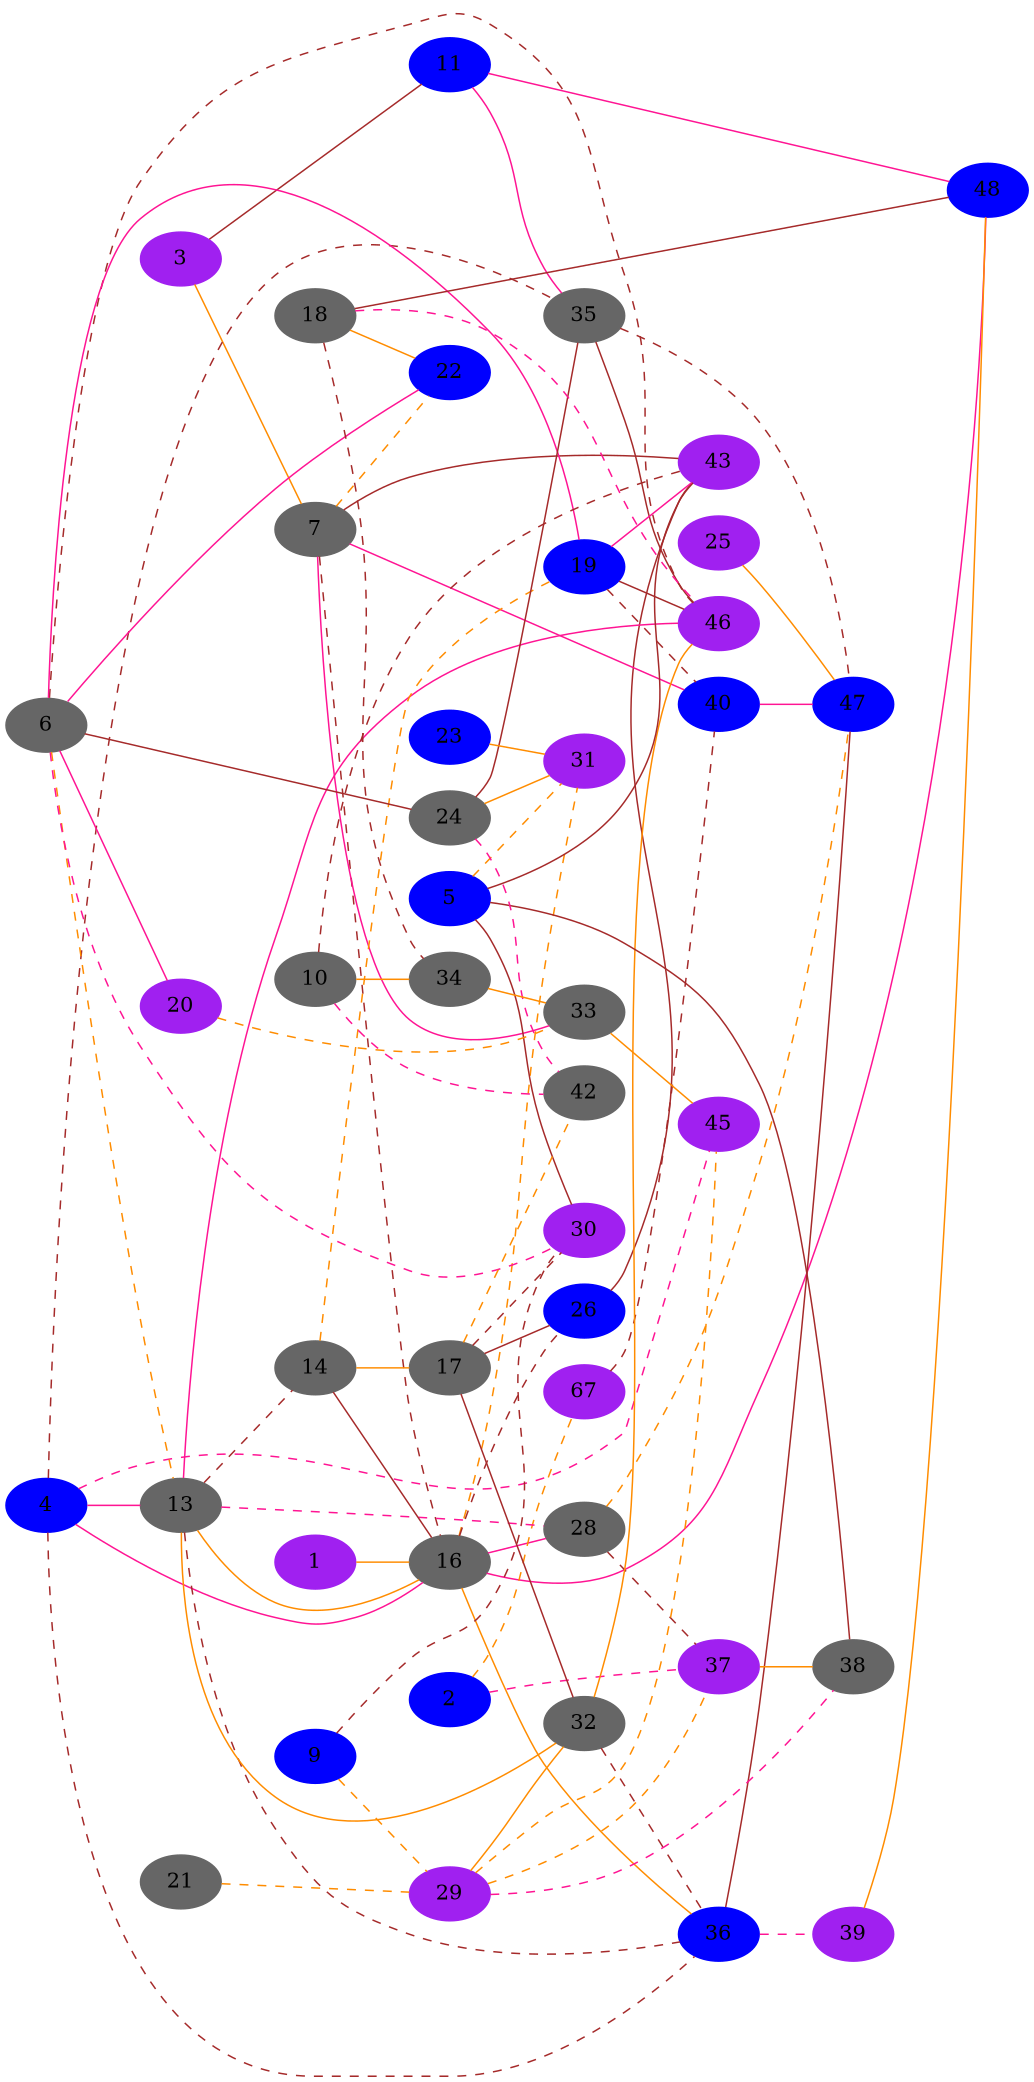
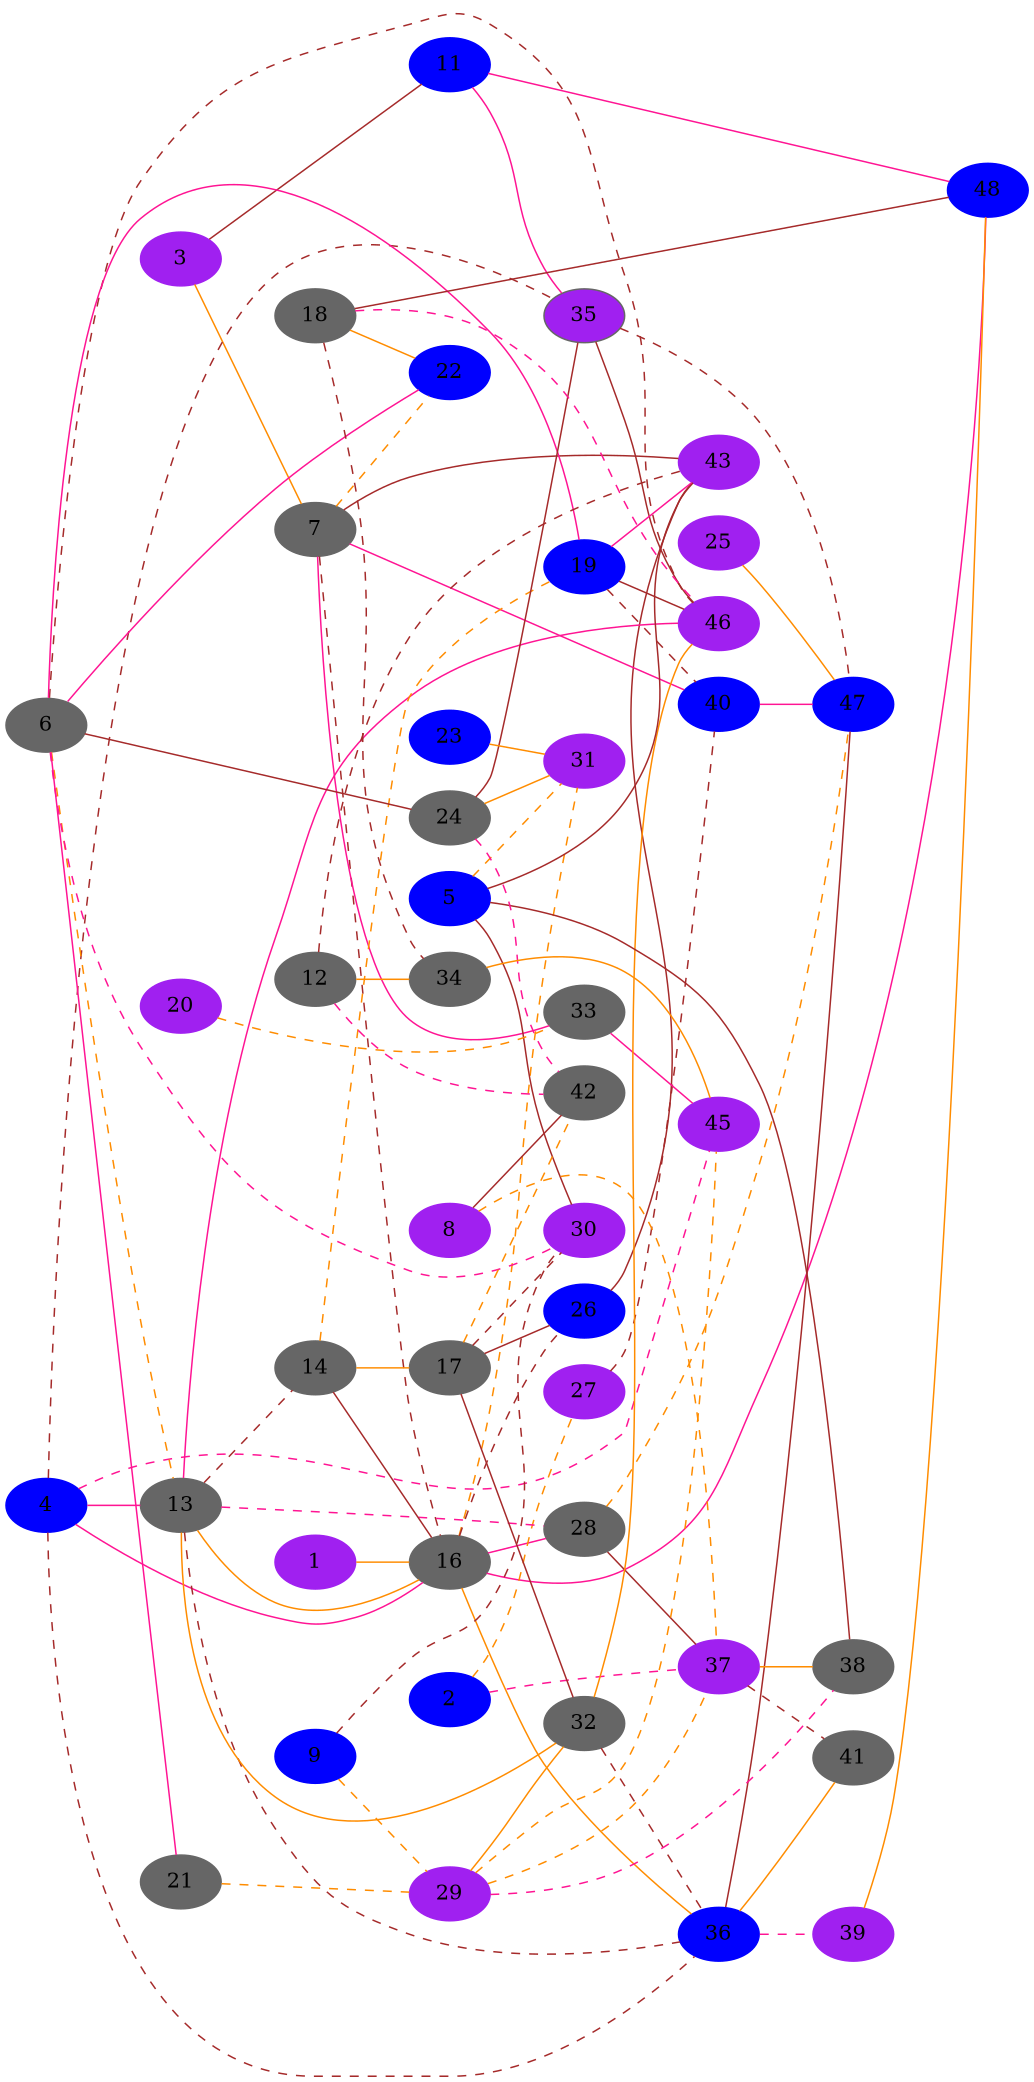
(584, 316) -> (584, 316)
(114, 866) -> (113, 1304)
(315, 979) -> (315, 979)
(504, 992) -> (624, 972)
(652, 1068) -> (652, 1068)
none -> (450, 1230)
(584, 1392) -> (584, 1392)
(652, 1598) -> (652, 1598)
none -> (853, 1758)
